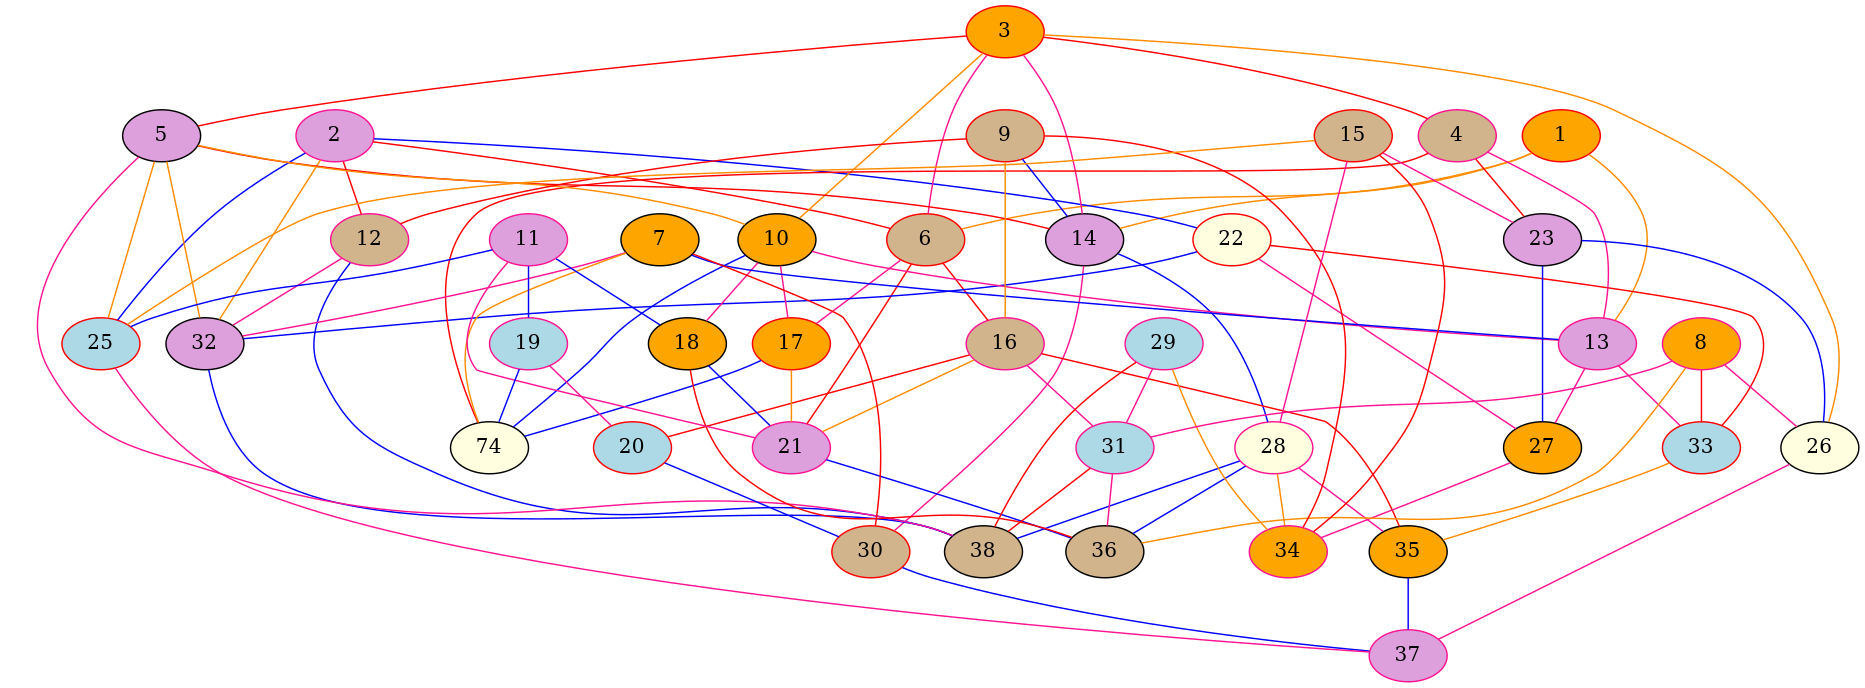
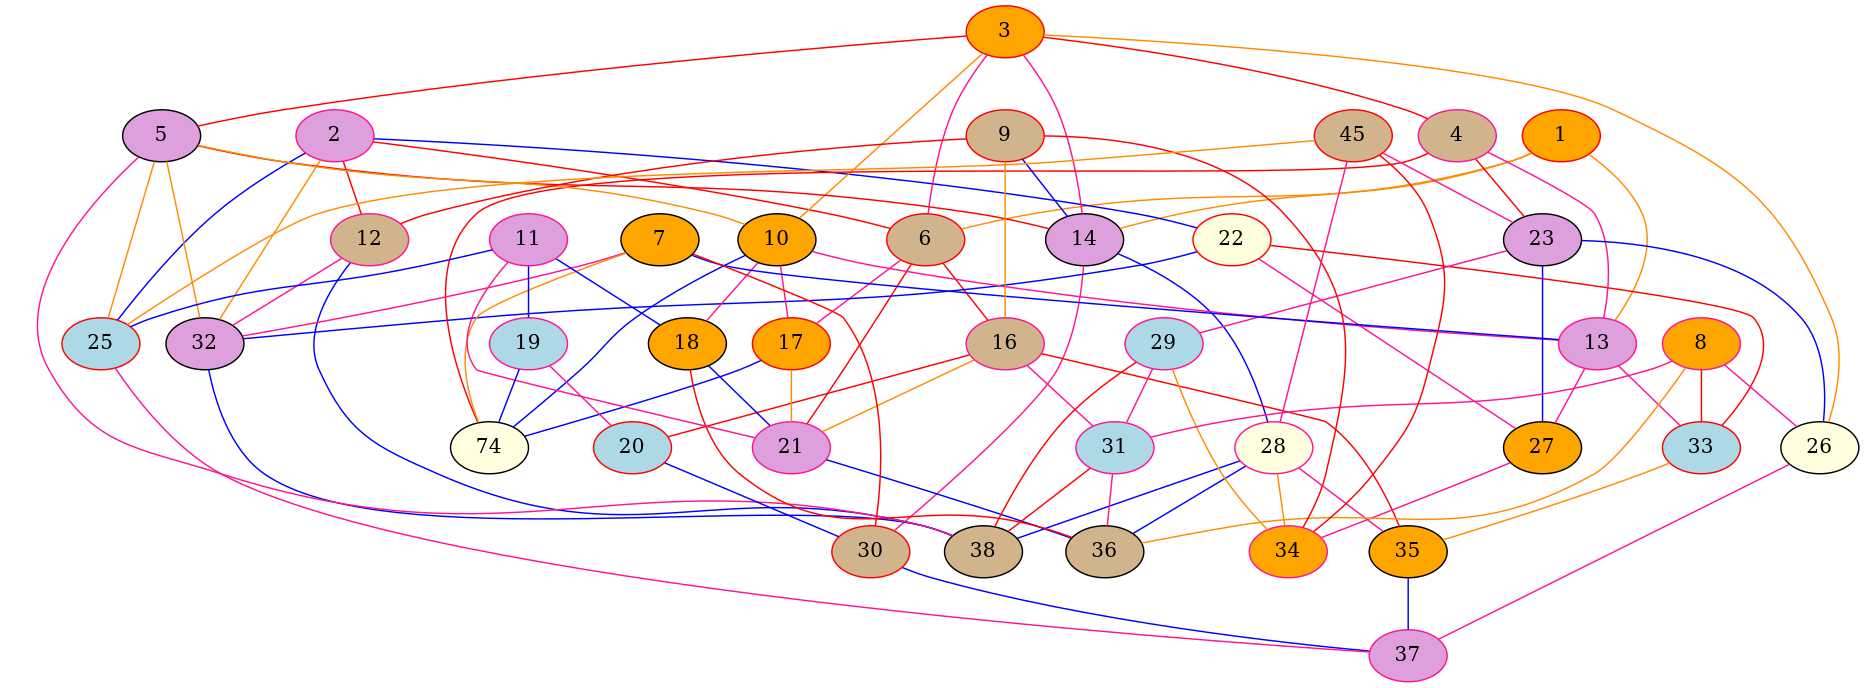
(1353, 136) -> (1353, 136)
none -> (1353, 292)
